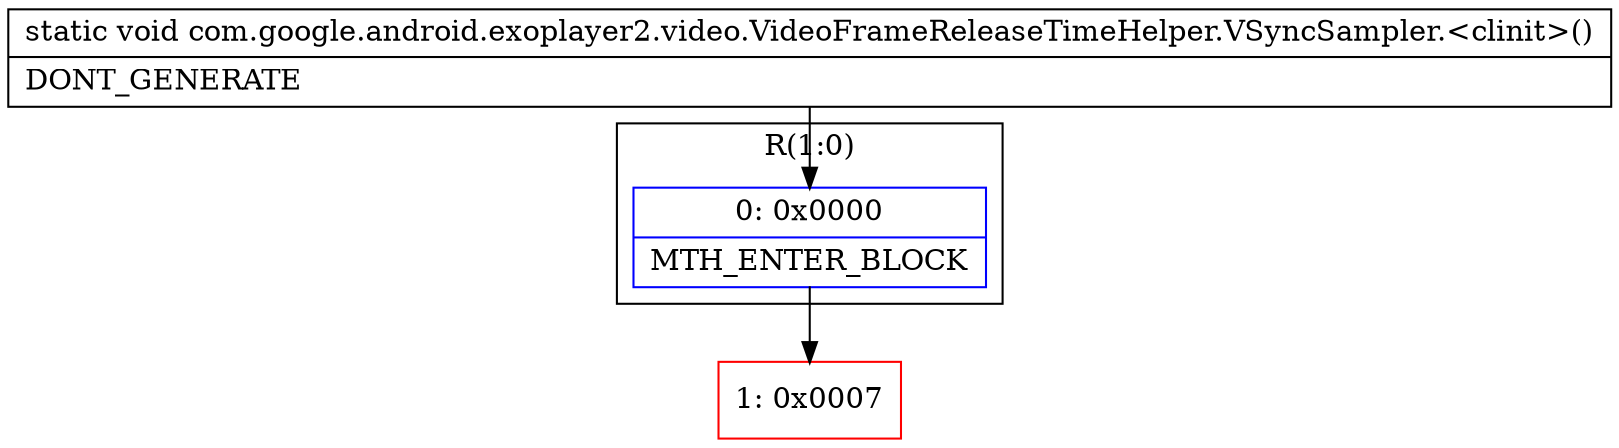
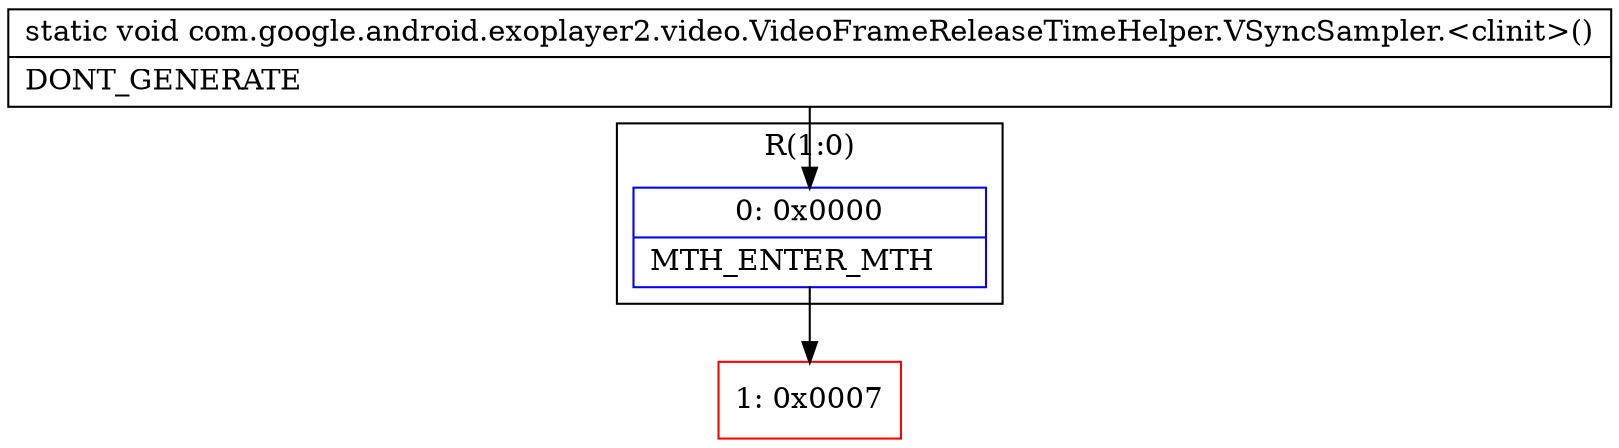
(810, 261) -> (792, 261)
